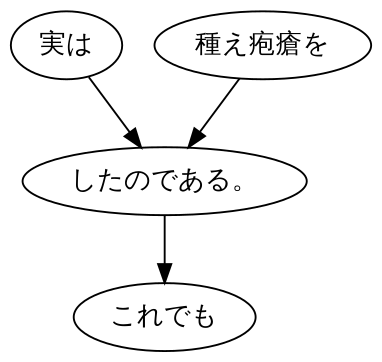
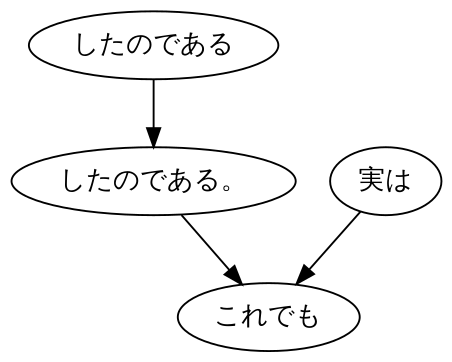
(263, 45) -> (154, 45)
(109, 105) -> (335, 240)
